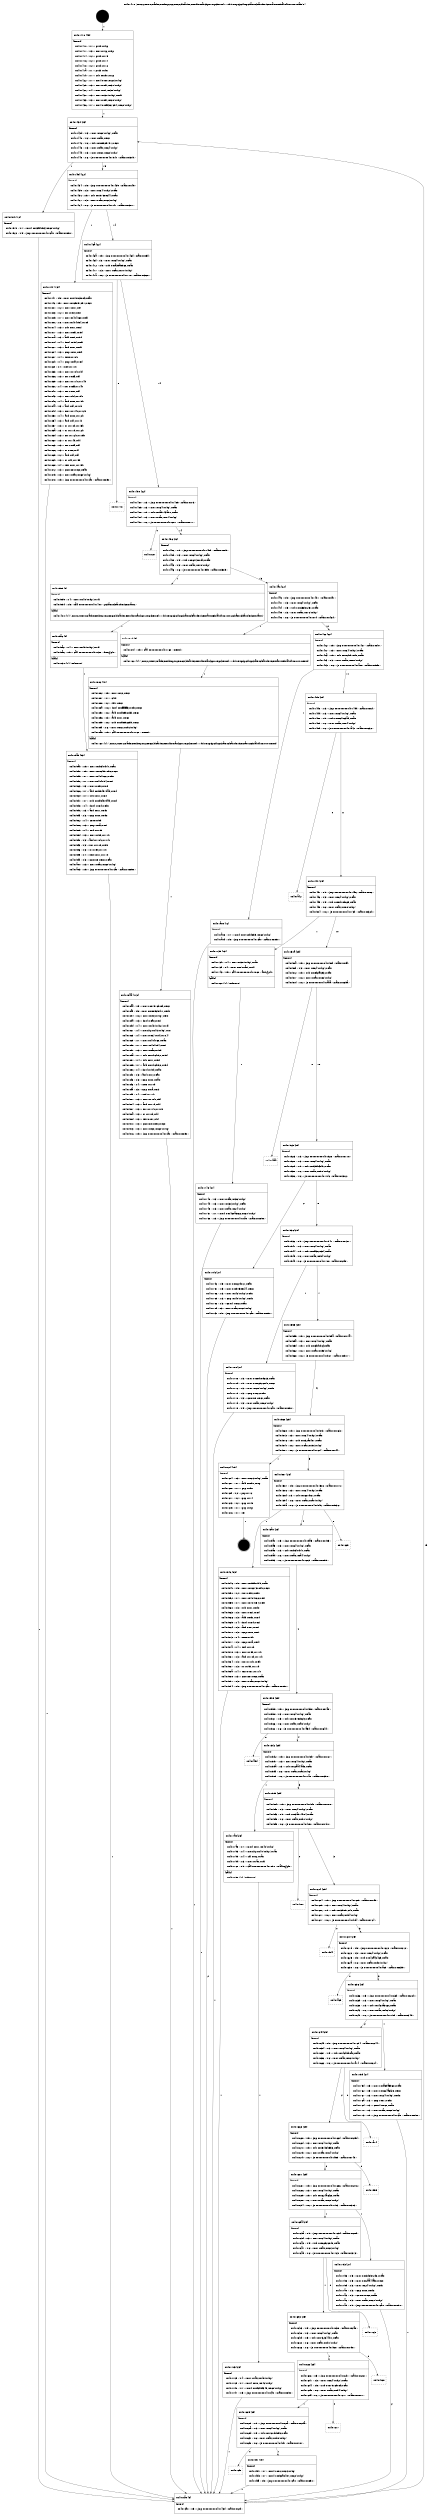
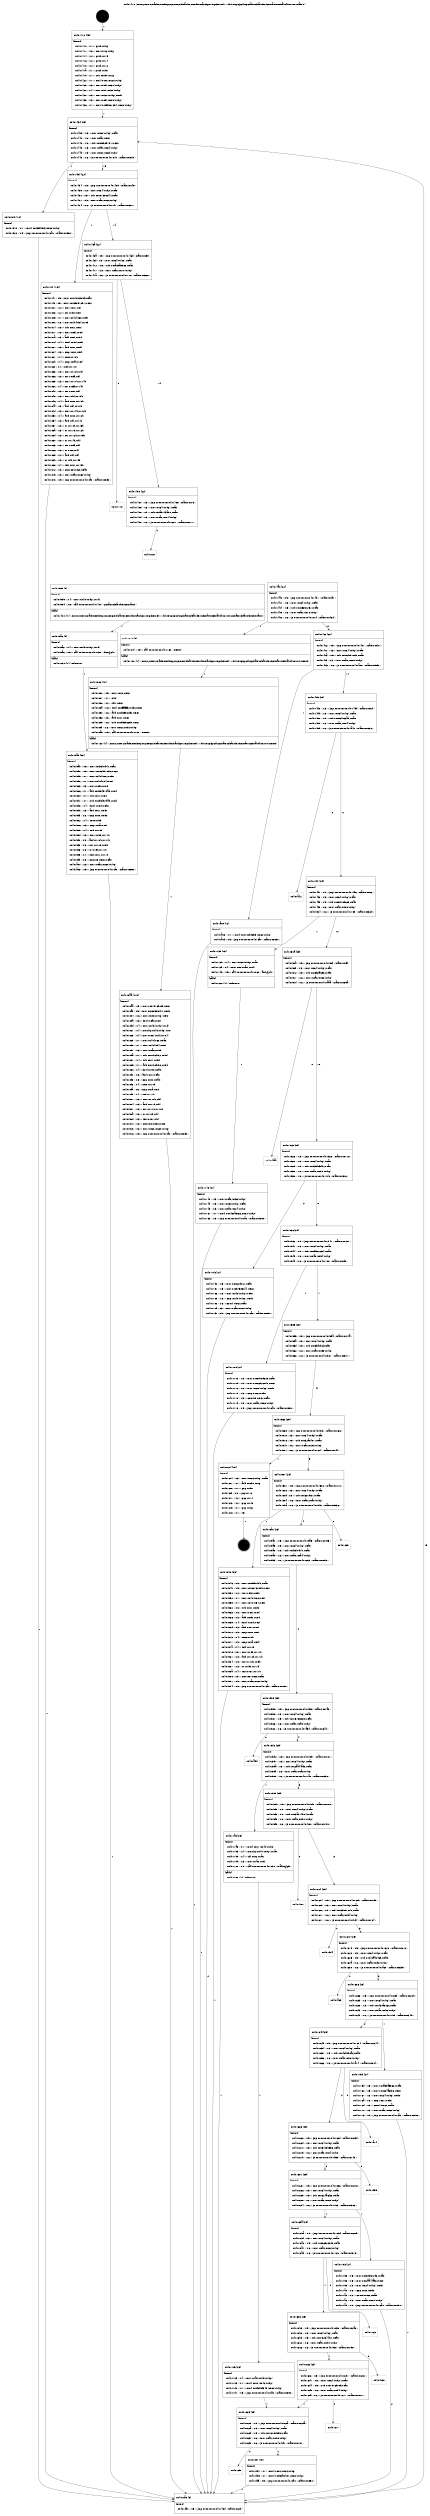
(195, 554) -> none
(229, 2444) -> (265, 2402)
